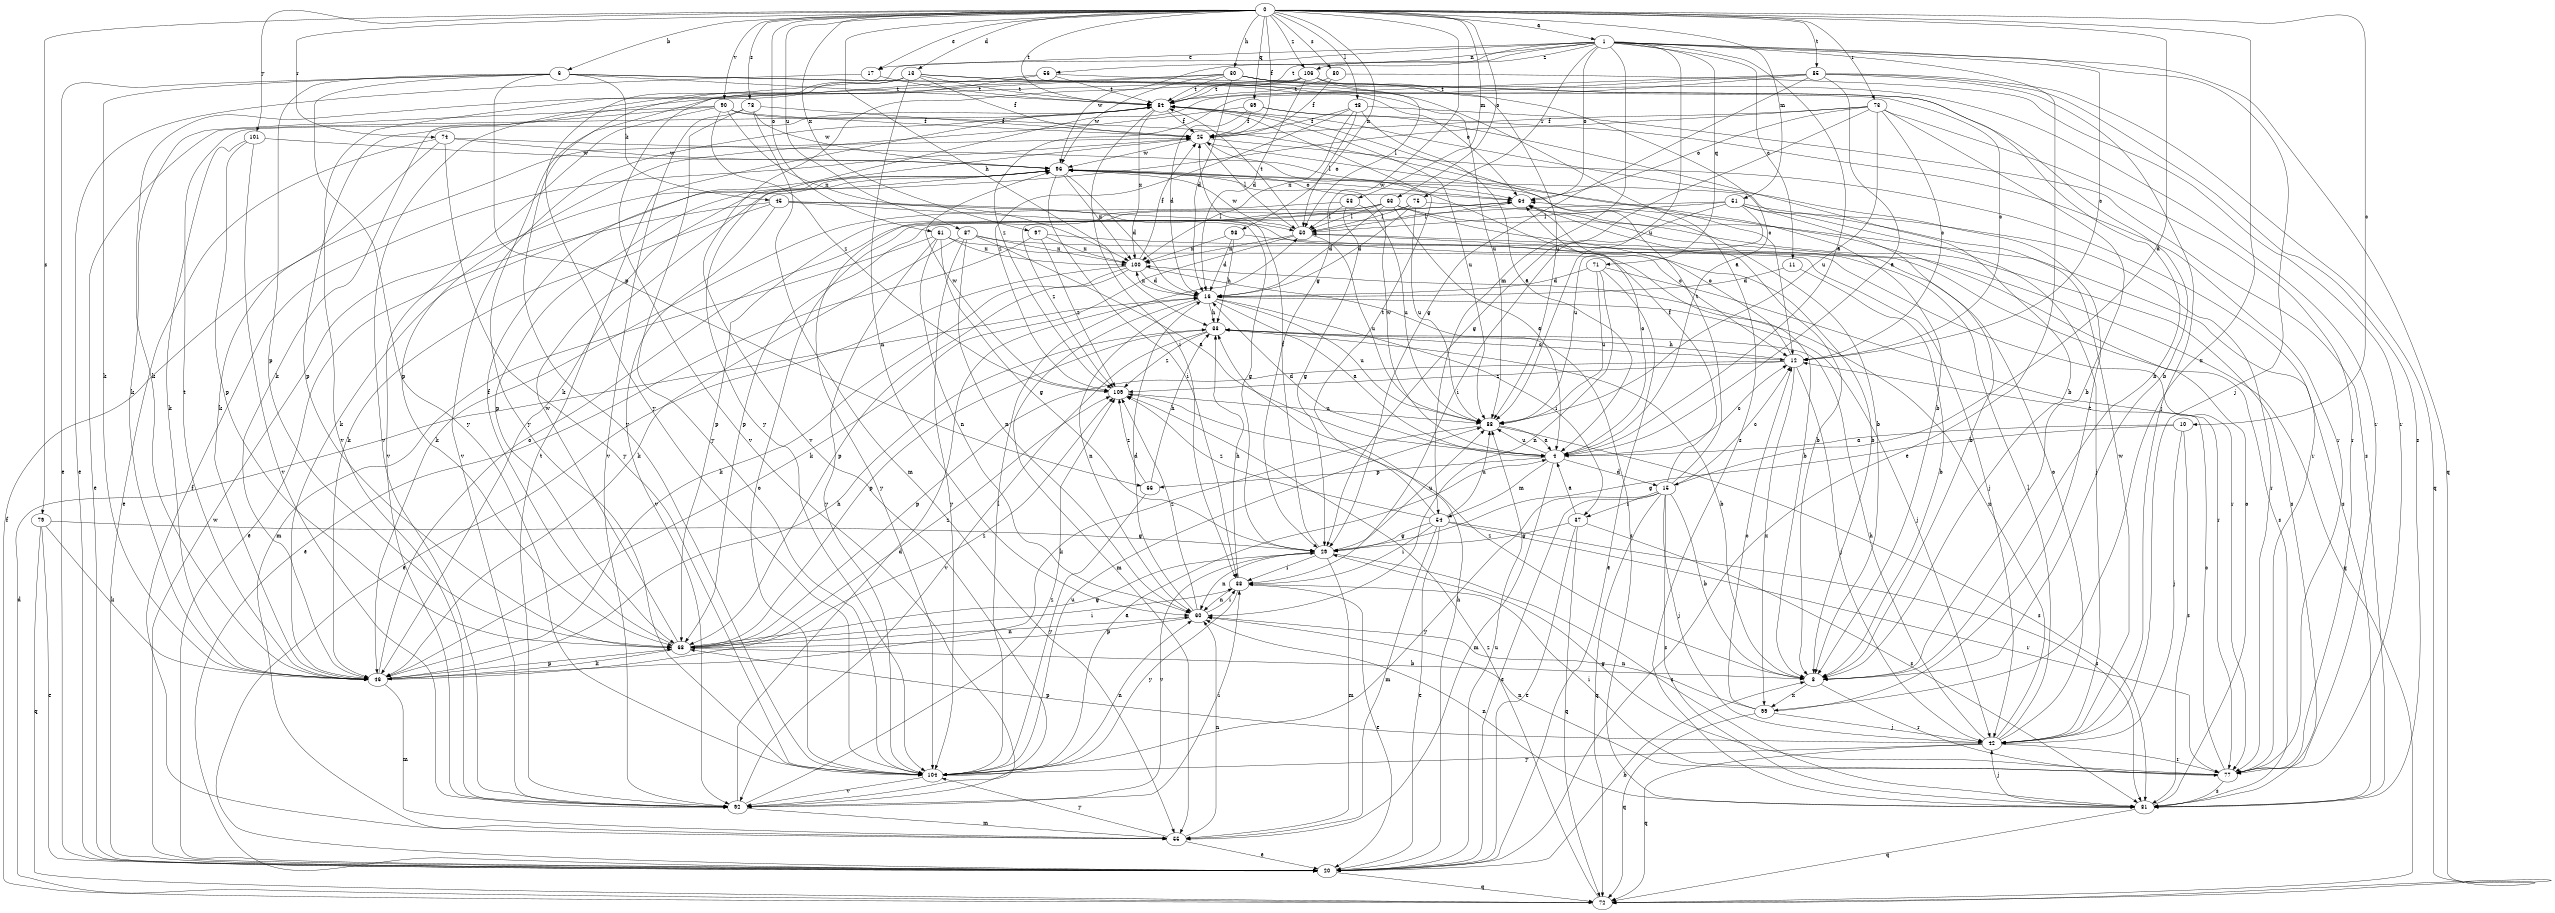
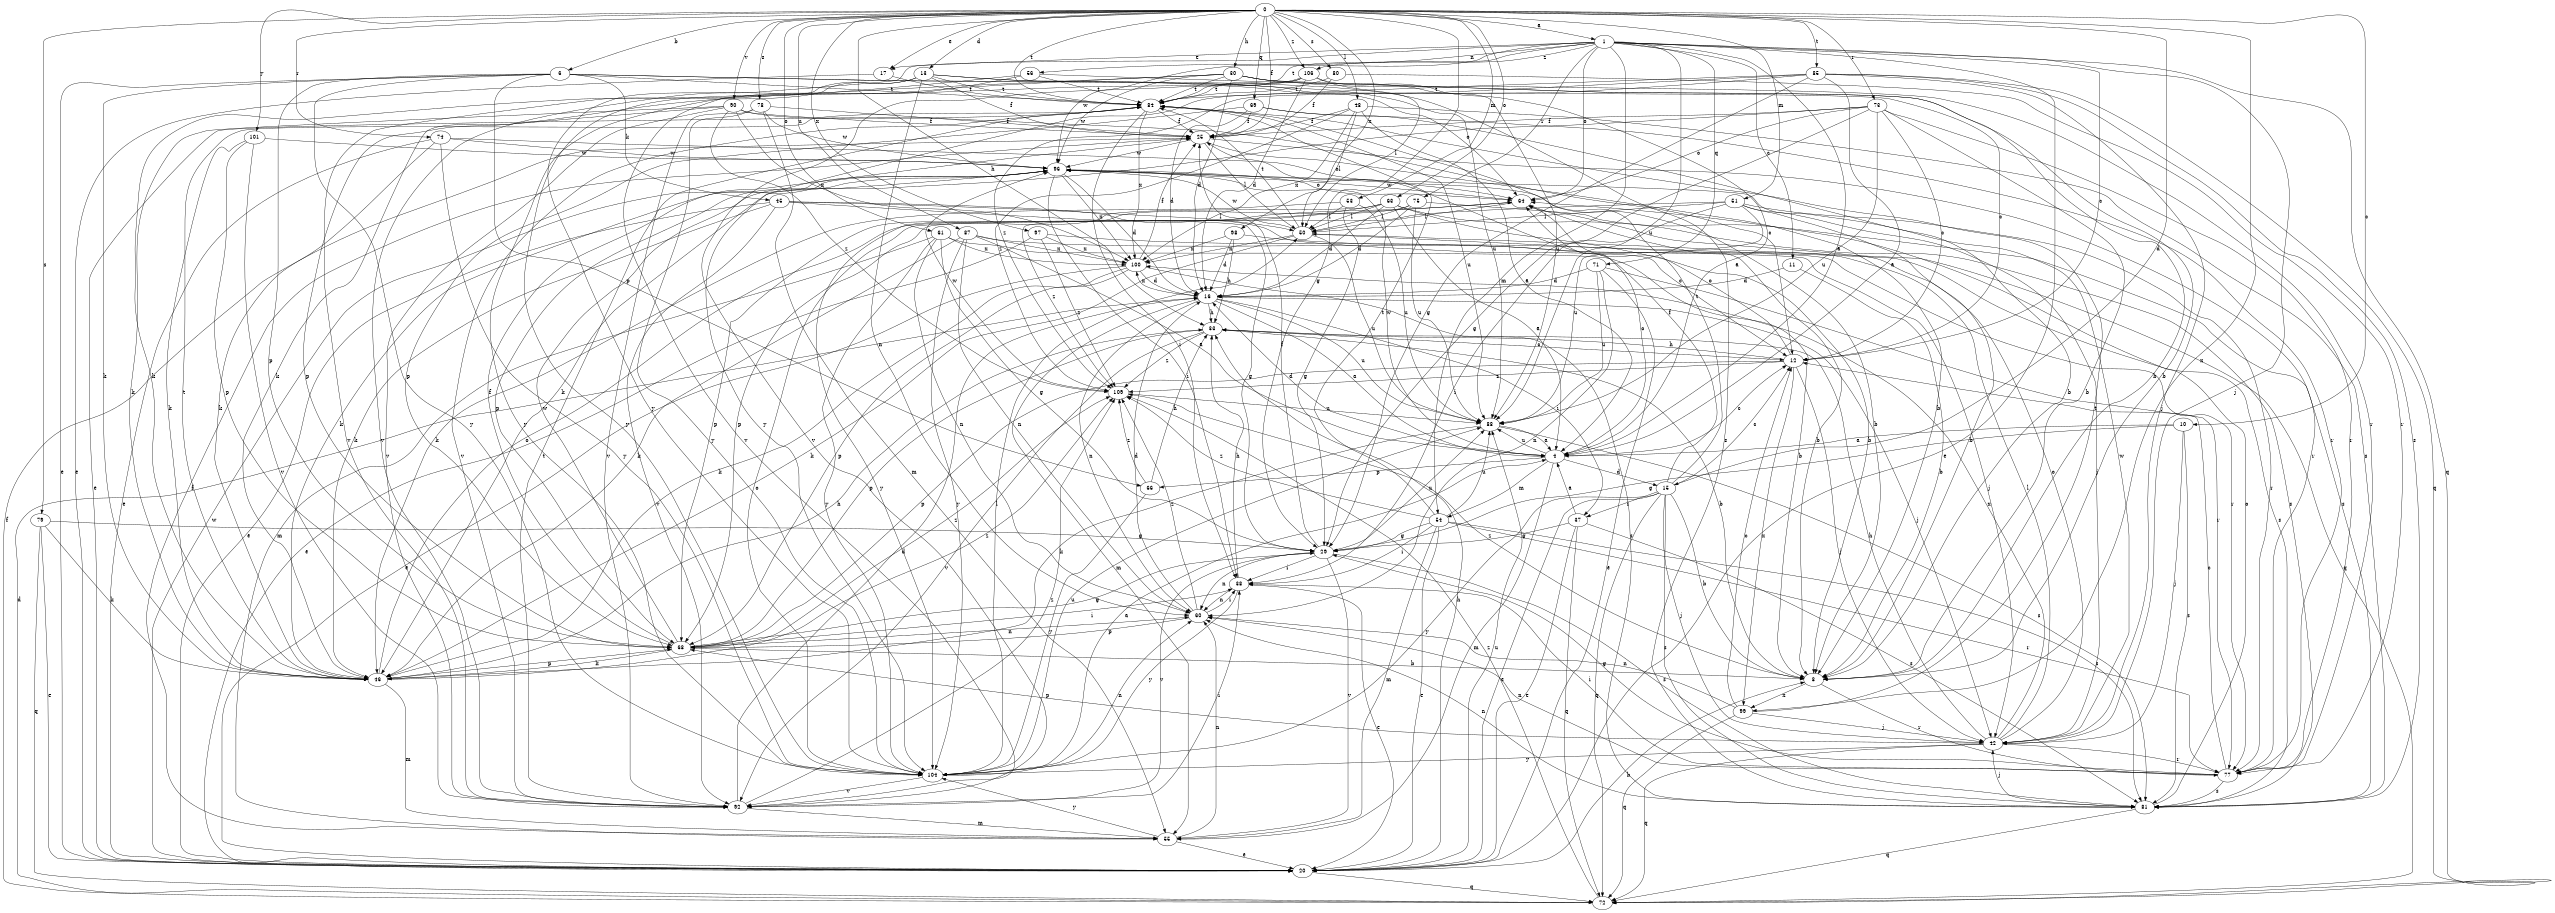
(1351, 696) -> (1350, 696)
